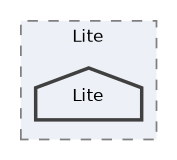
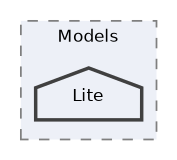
(89, 37) -> (89, 37)
